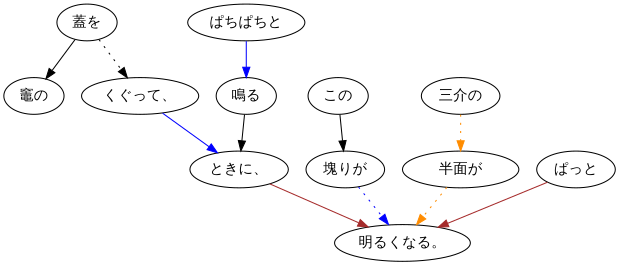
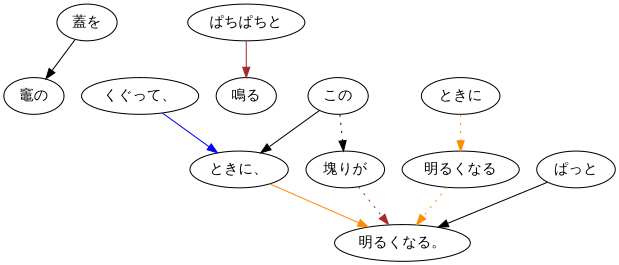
(246, 54) -> (246, 54)
(110, 55) -> none
(461, 96) -> (461, 96)
(243, 128) -> (294, 128)
(341, 128) -> (341, 128)
(461, 169) -> (461, 169)
(370, 202) -> (370, 202)
(314, 203) -> (314, 203)
(497, 203) -> (497, 203)
